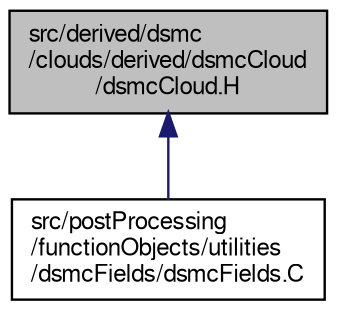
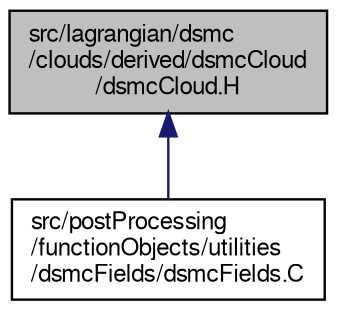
(168, 62) -> (168, 62)
